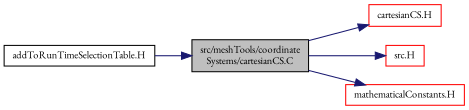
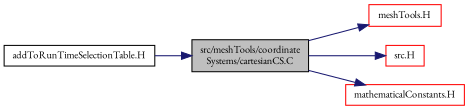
(405, 15) -> (405, 15)
